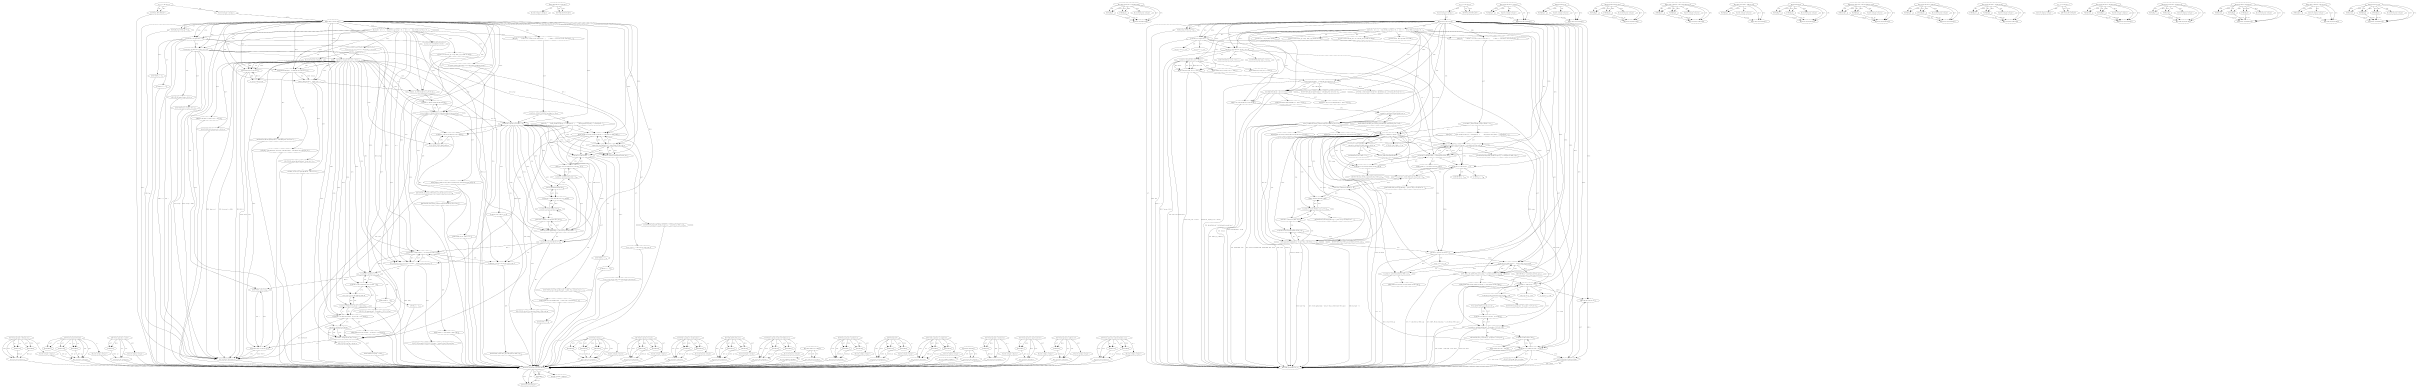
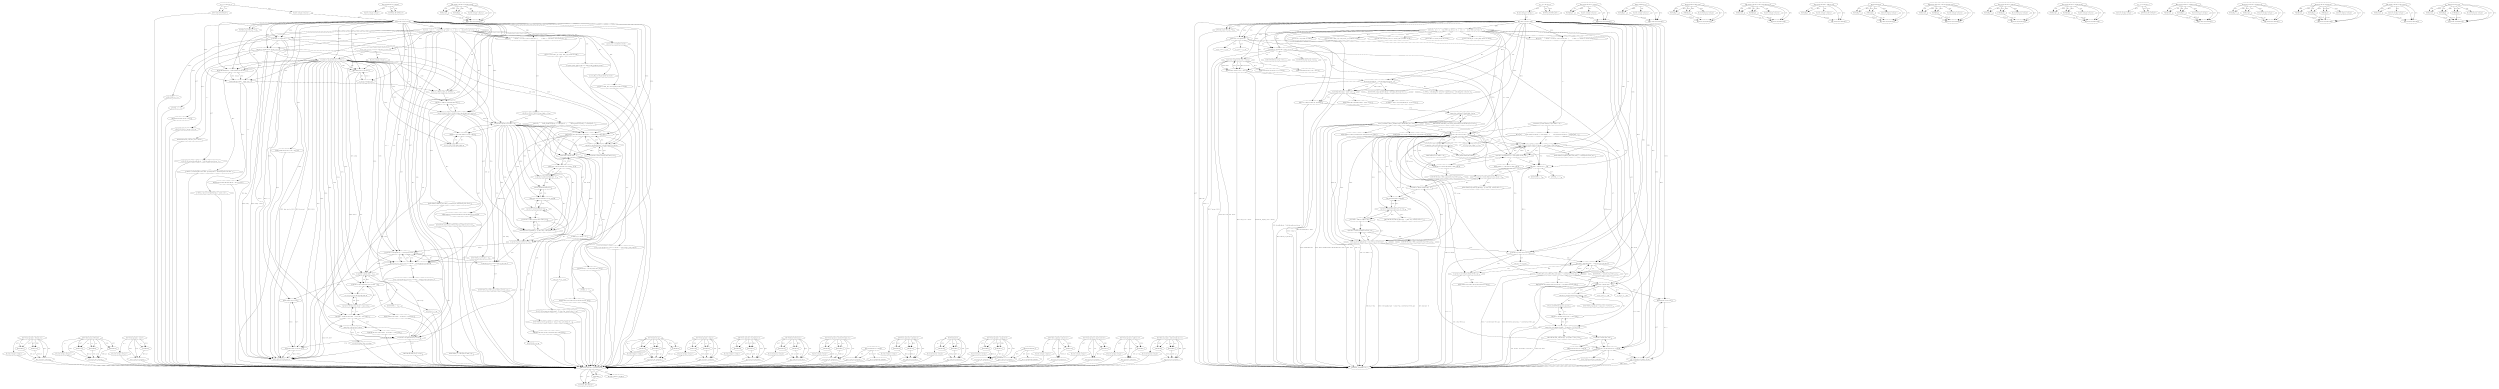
none -> (1477, 39)
none -> (601, 76)
none -> (612, 87)
